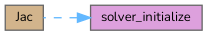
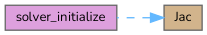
(60, 18) -> (134, 18)
